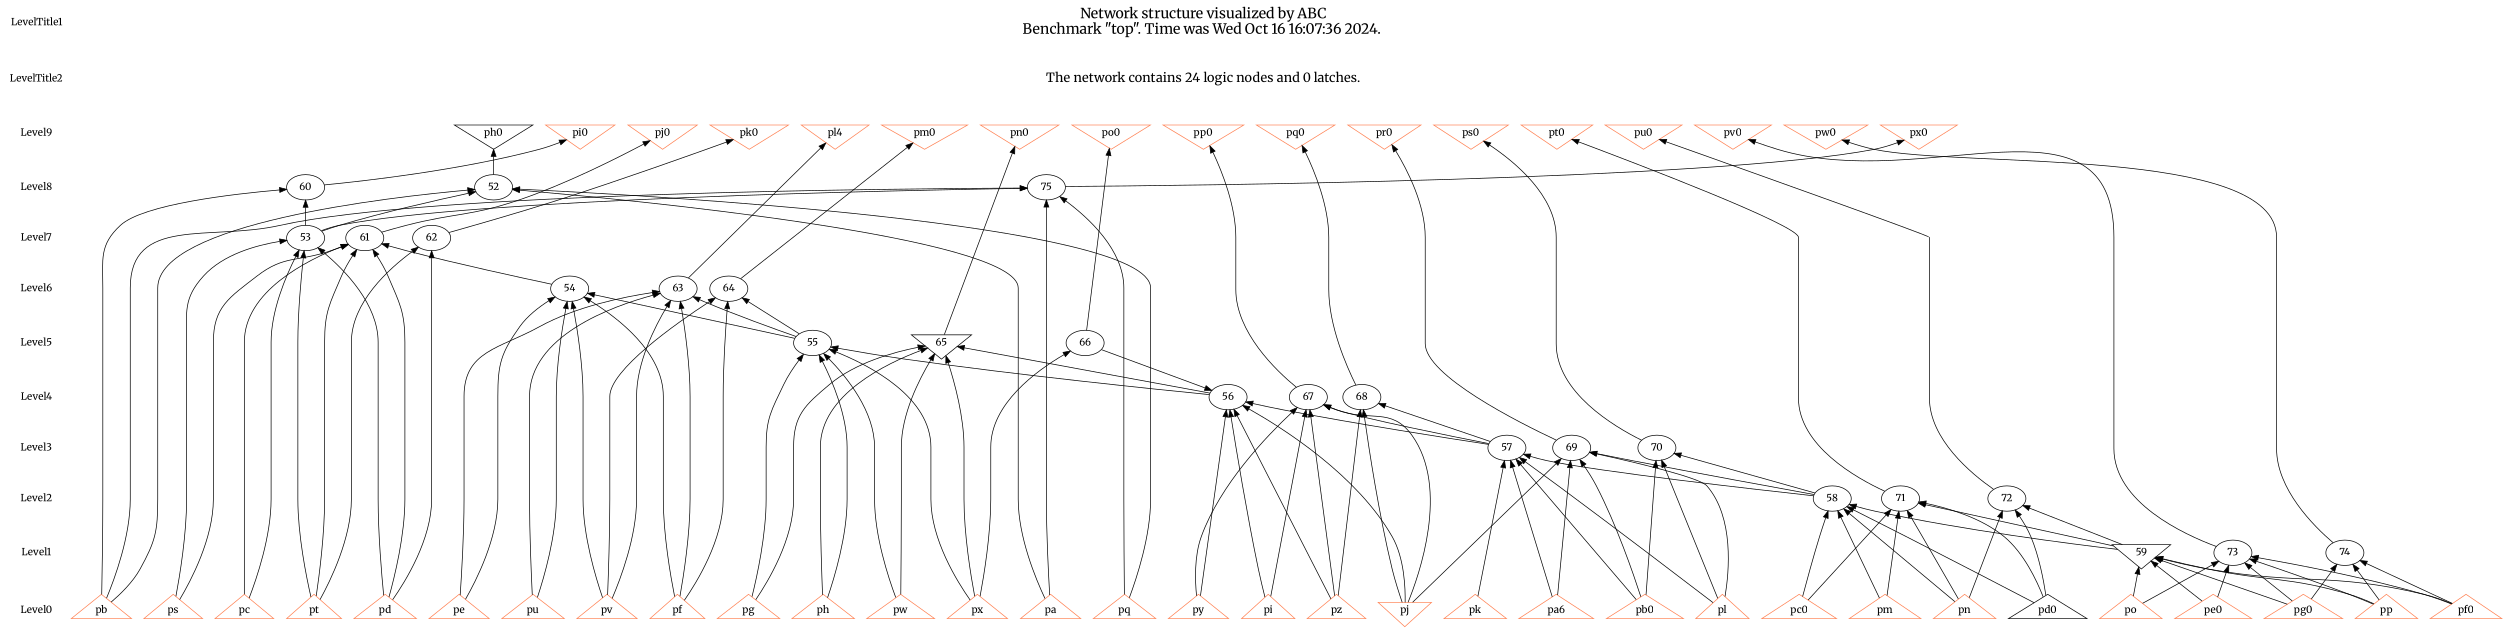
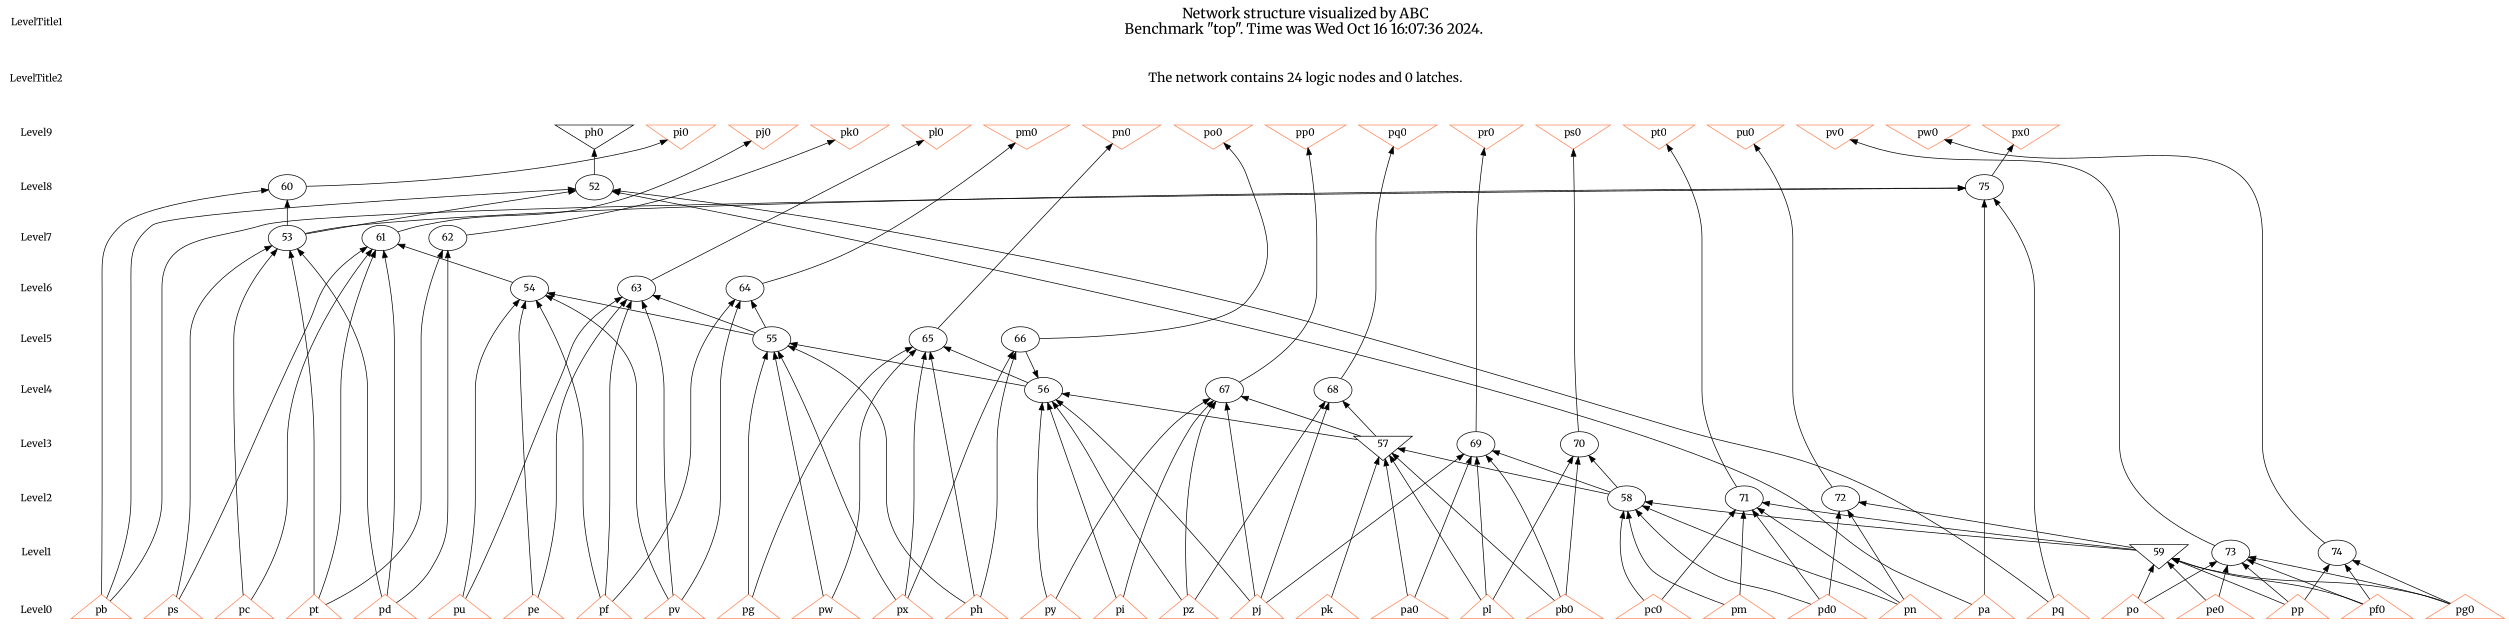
(835, 133) -> (937, 133)
(941, 343) -> (928, 339)
(1507, 448) -> (1383, 444)
none -> (997, 478)
(1405, 611) -> (1257, 611)
(1556, 611) -> (1410, 611)
(2048, 611) -> (1827, 611)
